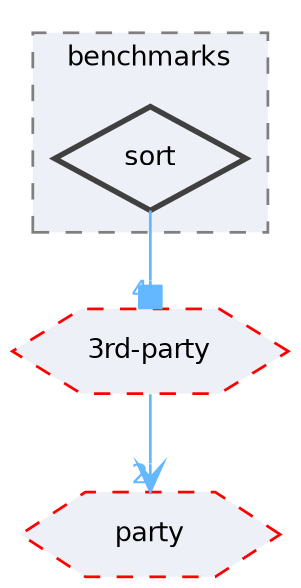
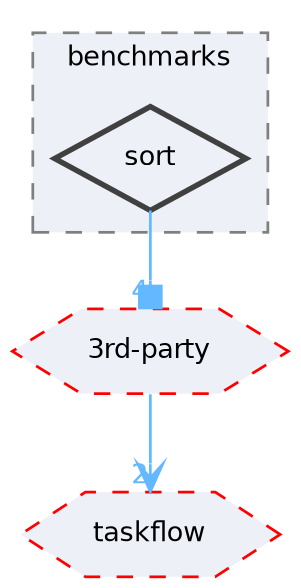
(150, 534) -> (150, 534)
